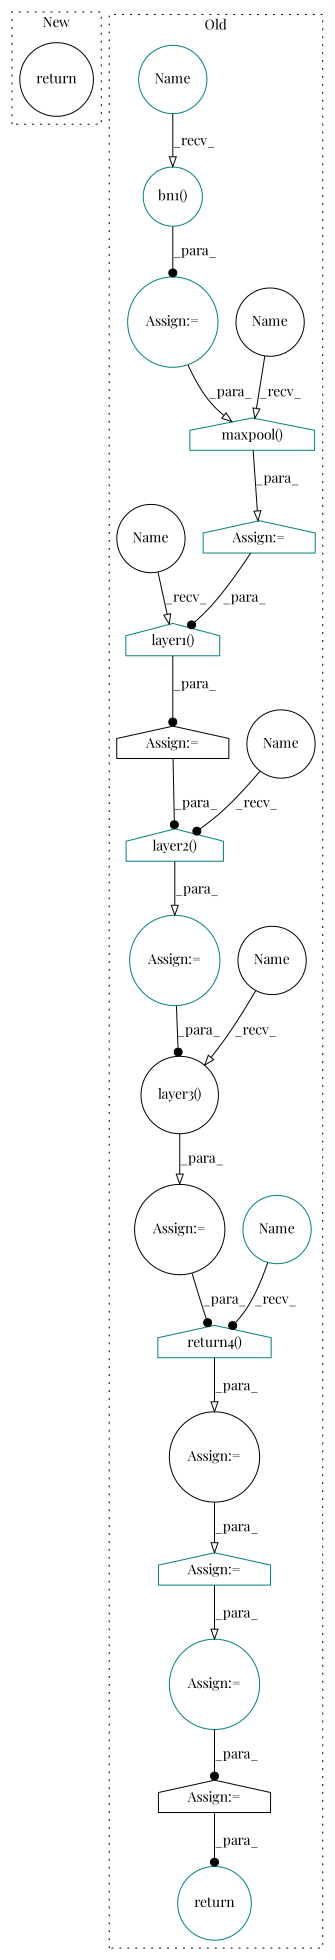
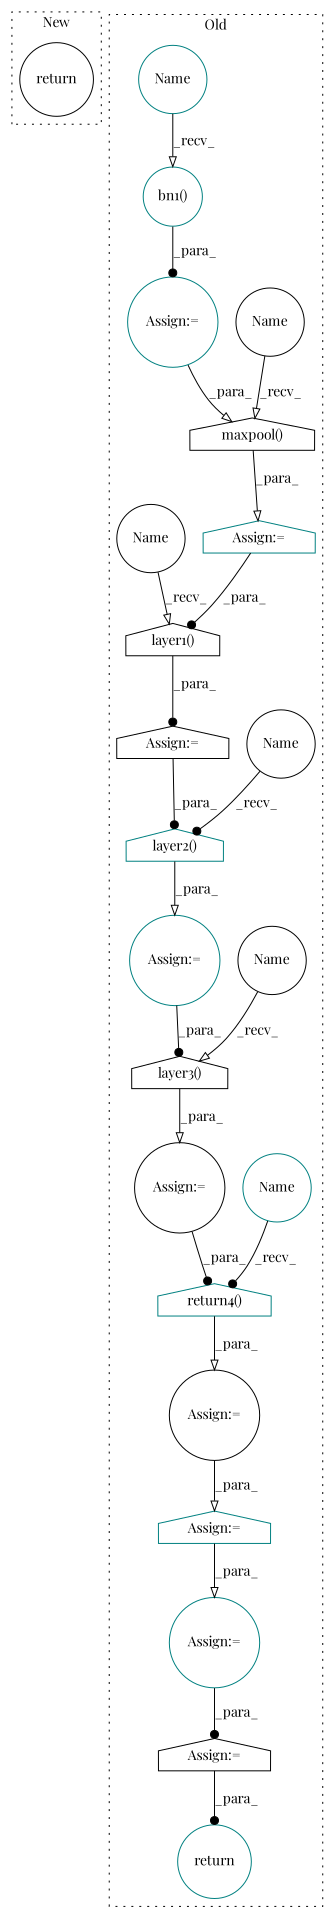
(252, 436) -> (252, 436)
(173, 641) -> (173, 641)
(180, 1095) -> (180, 1074)
